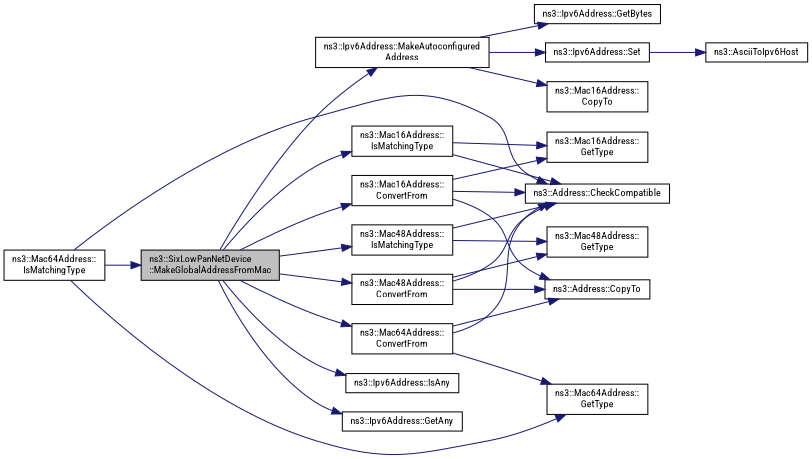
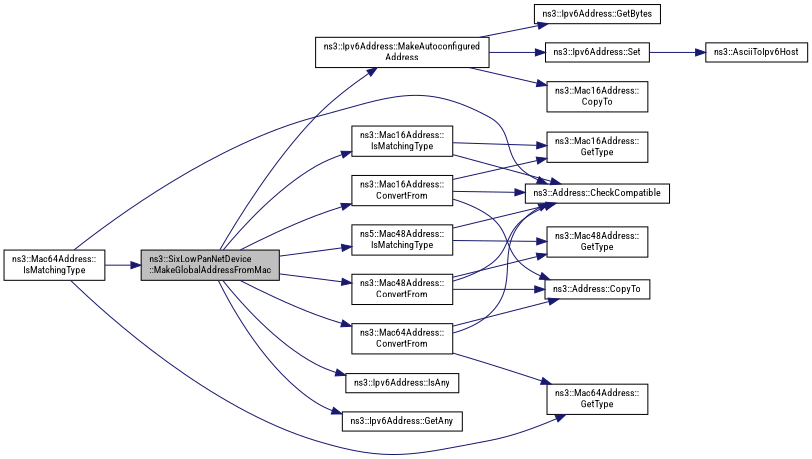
(402, 240) -> (402, 240)
